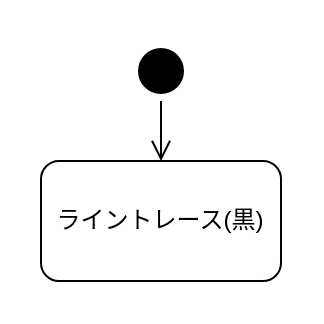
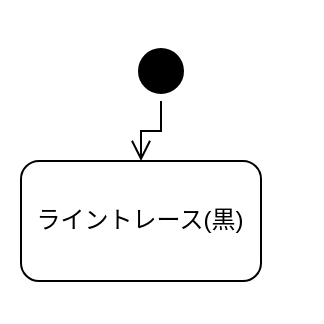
(161, 221) -> (141, 221)
